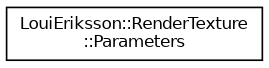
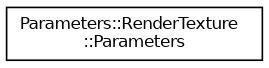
(134, 34) -> (134, 34)
